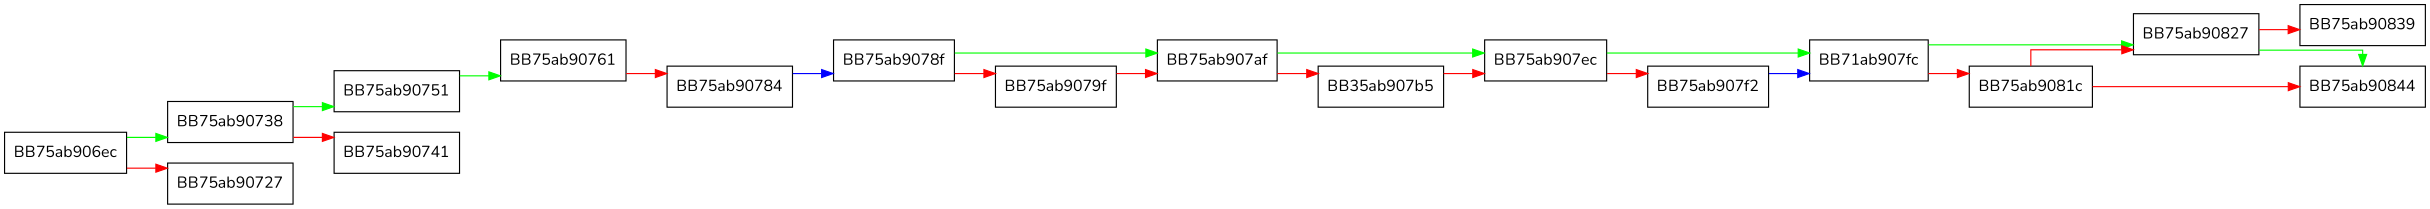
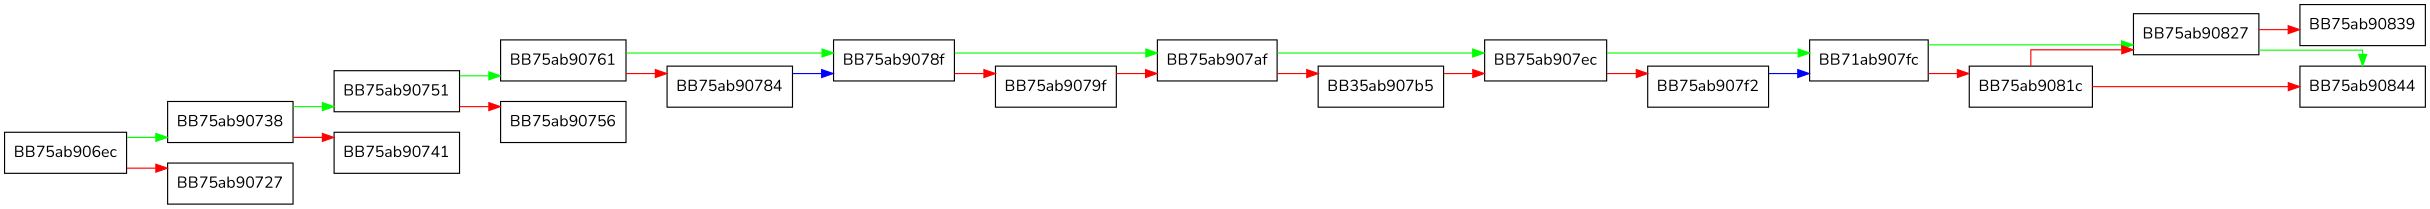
none -> (724, 53)
none -> (563, 122)
